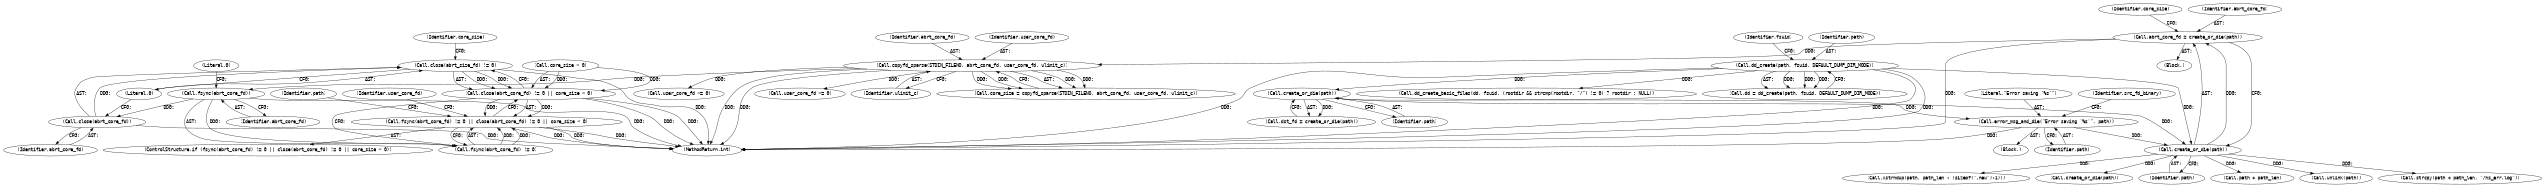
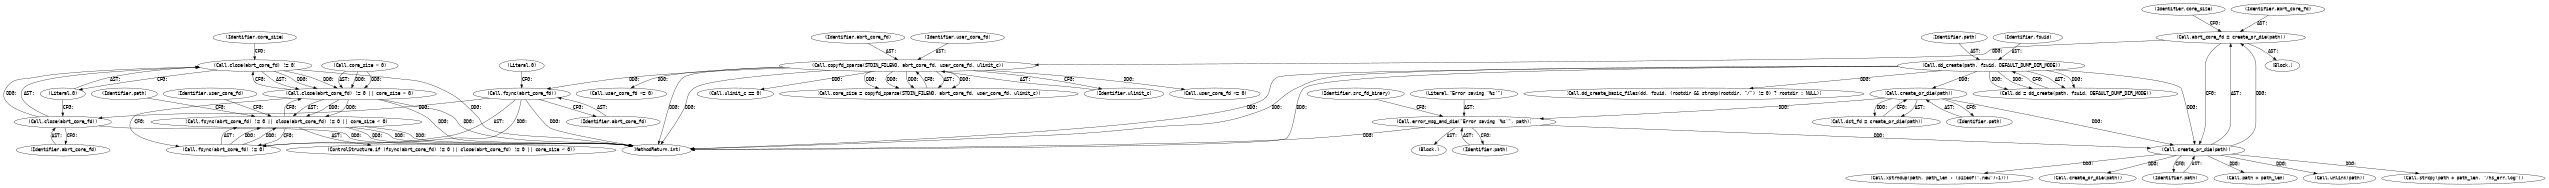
(1791, 52) -> (2018, 52)
(455, 66) -> (255, 66)
none -> (735, 94)
(1462, 140) -> none
